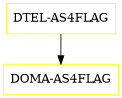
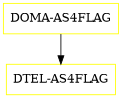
(61, 45) -> (61, 45)
